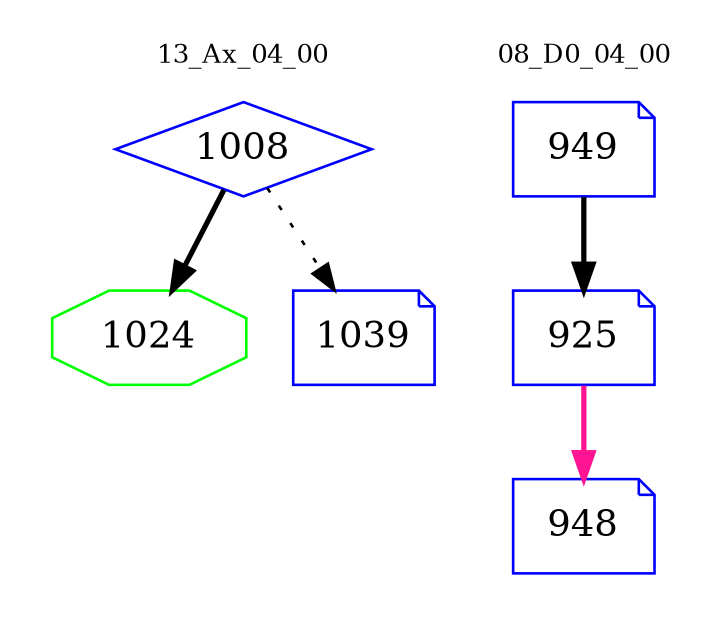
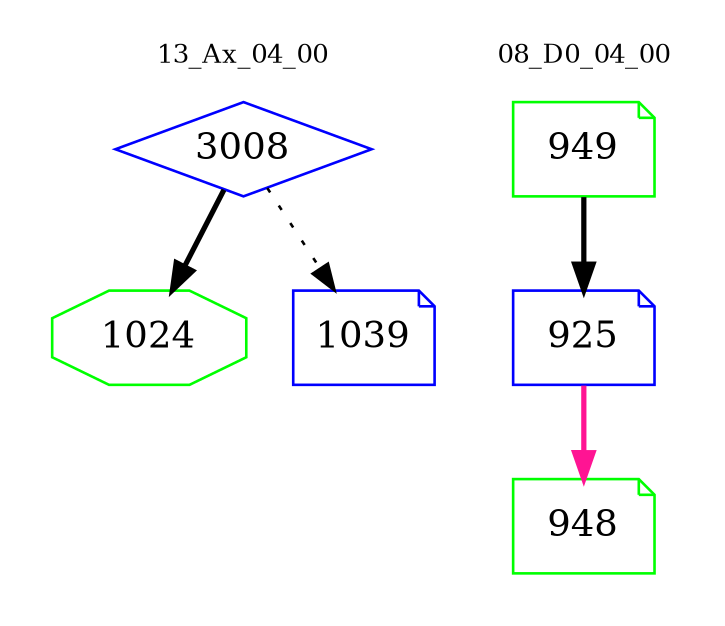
(243, 149) -> (243, 149)
(584, 149) -> (584, 149)
(584, 526) -> (584, 526)
